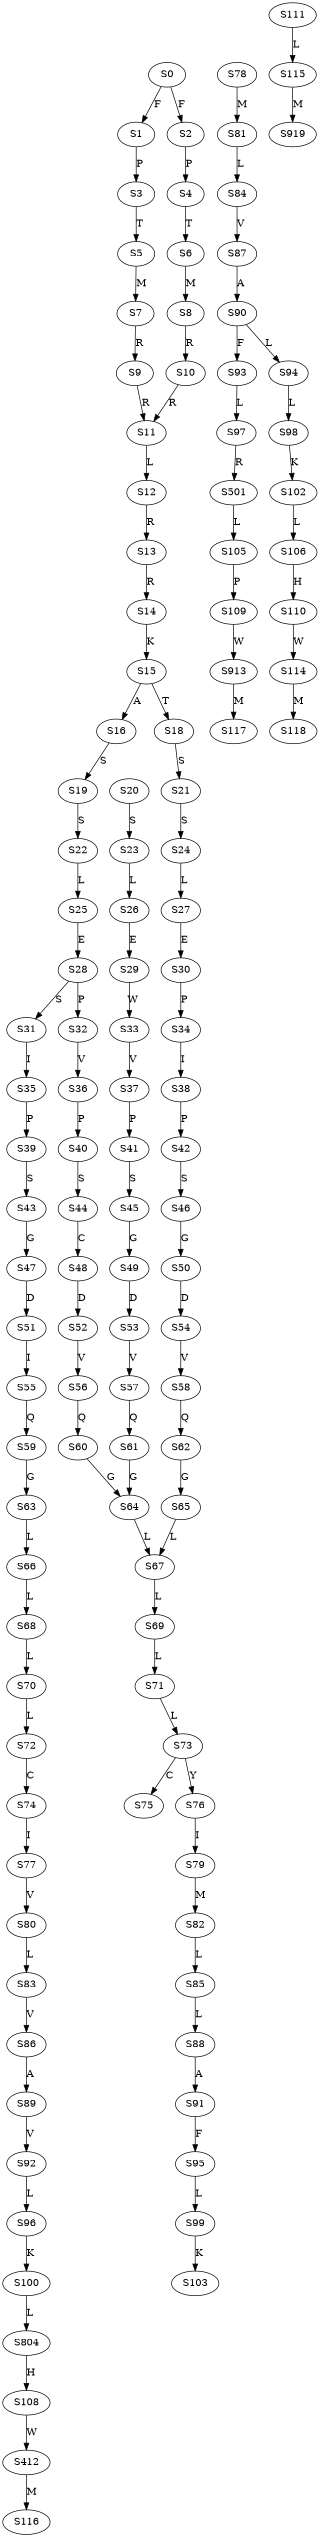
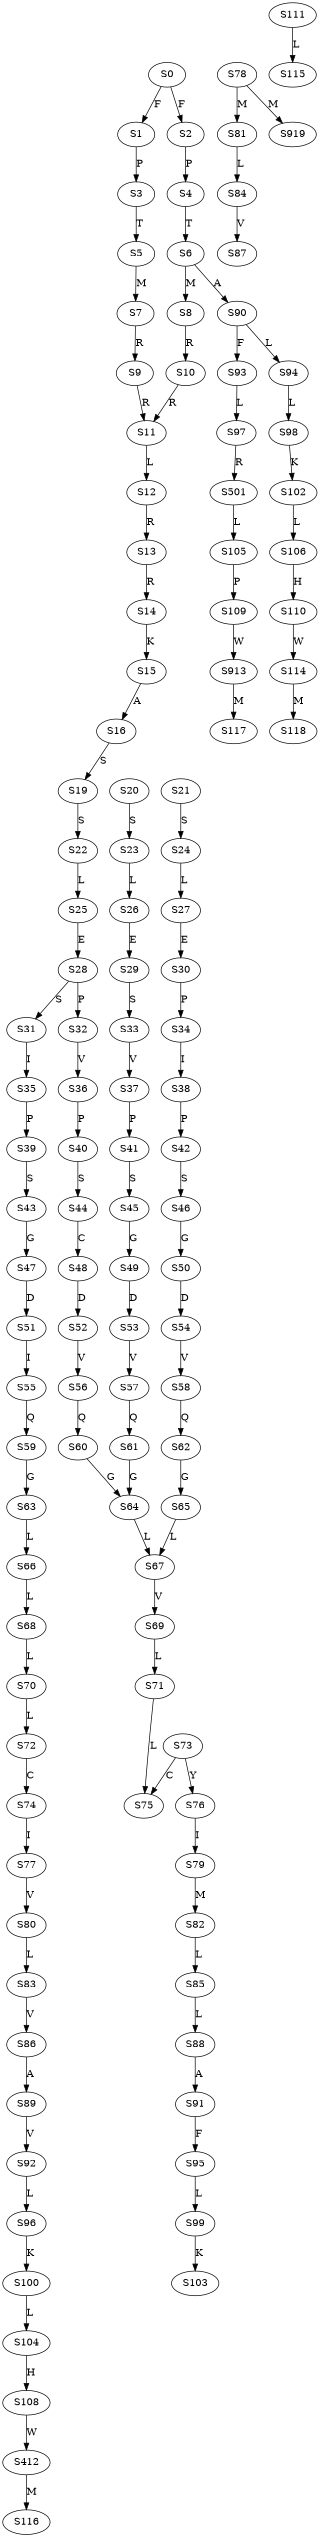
(293, 101) -> (262, 102)
(237, 280) -> (209, 281)
(174, 731) -> none
(133, 1000) -> (133, 1000)
(158, 1597) -> (158, 1597)
(167, 1713) -> (149, 1743)
(26, 2343) -> (26, 2343)
